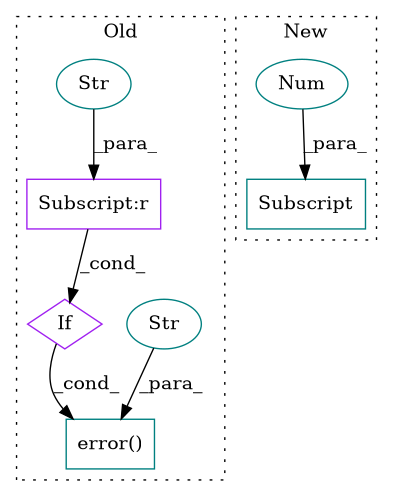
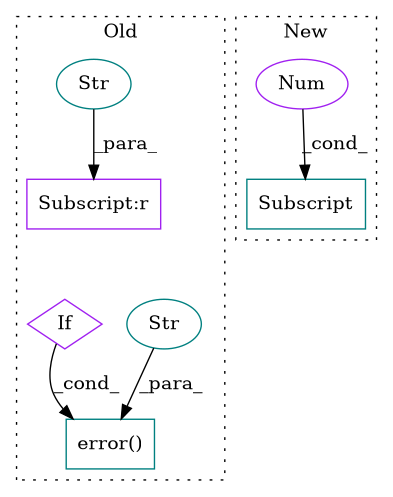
(302, 84) -> (302, 84)
(335, 144) -> (335, 144)
(81, 259) -> none
